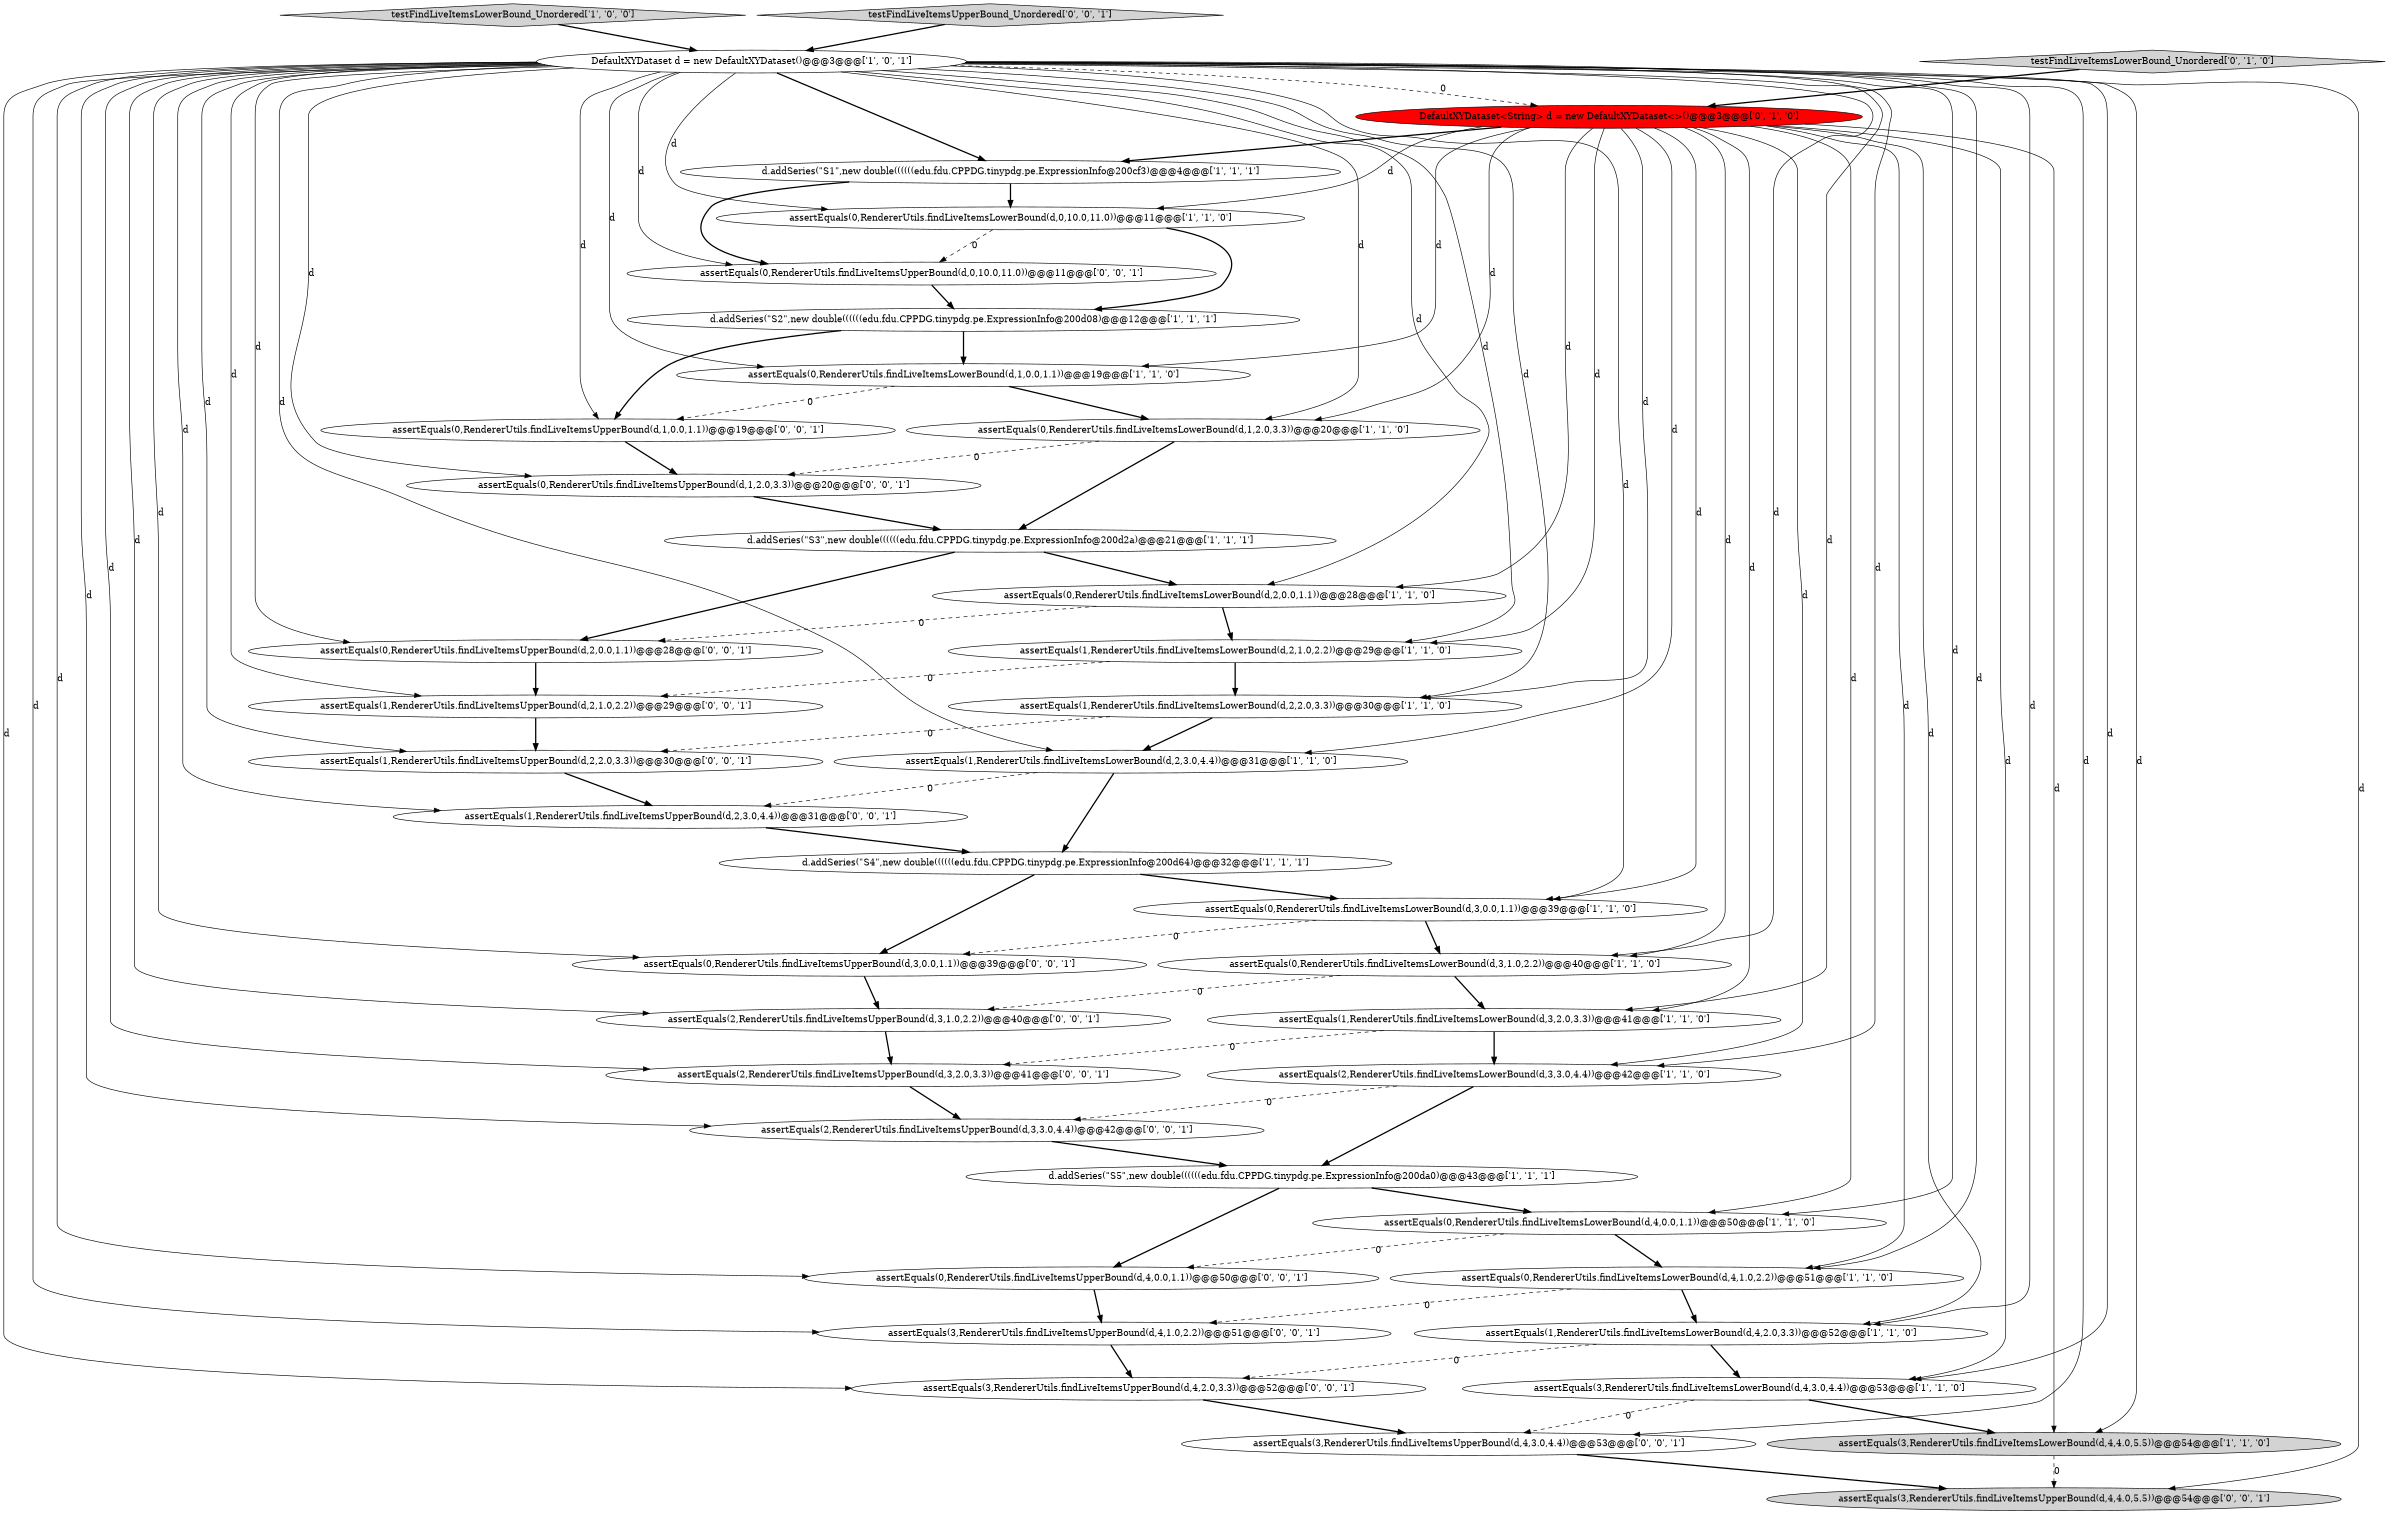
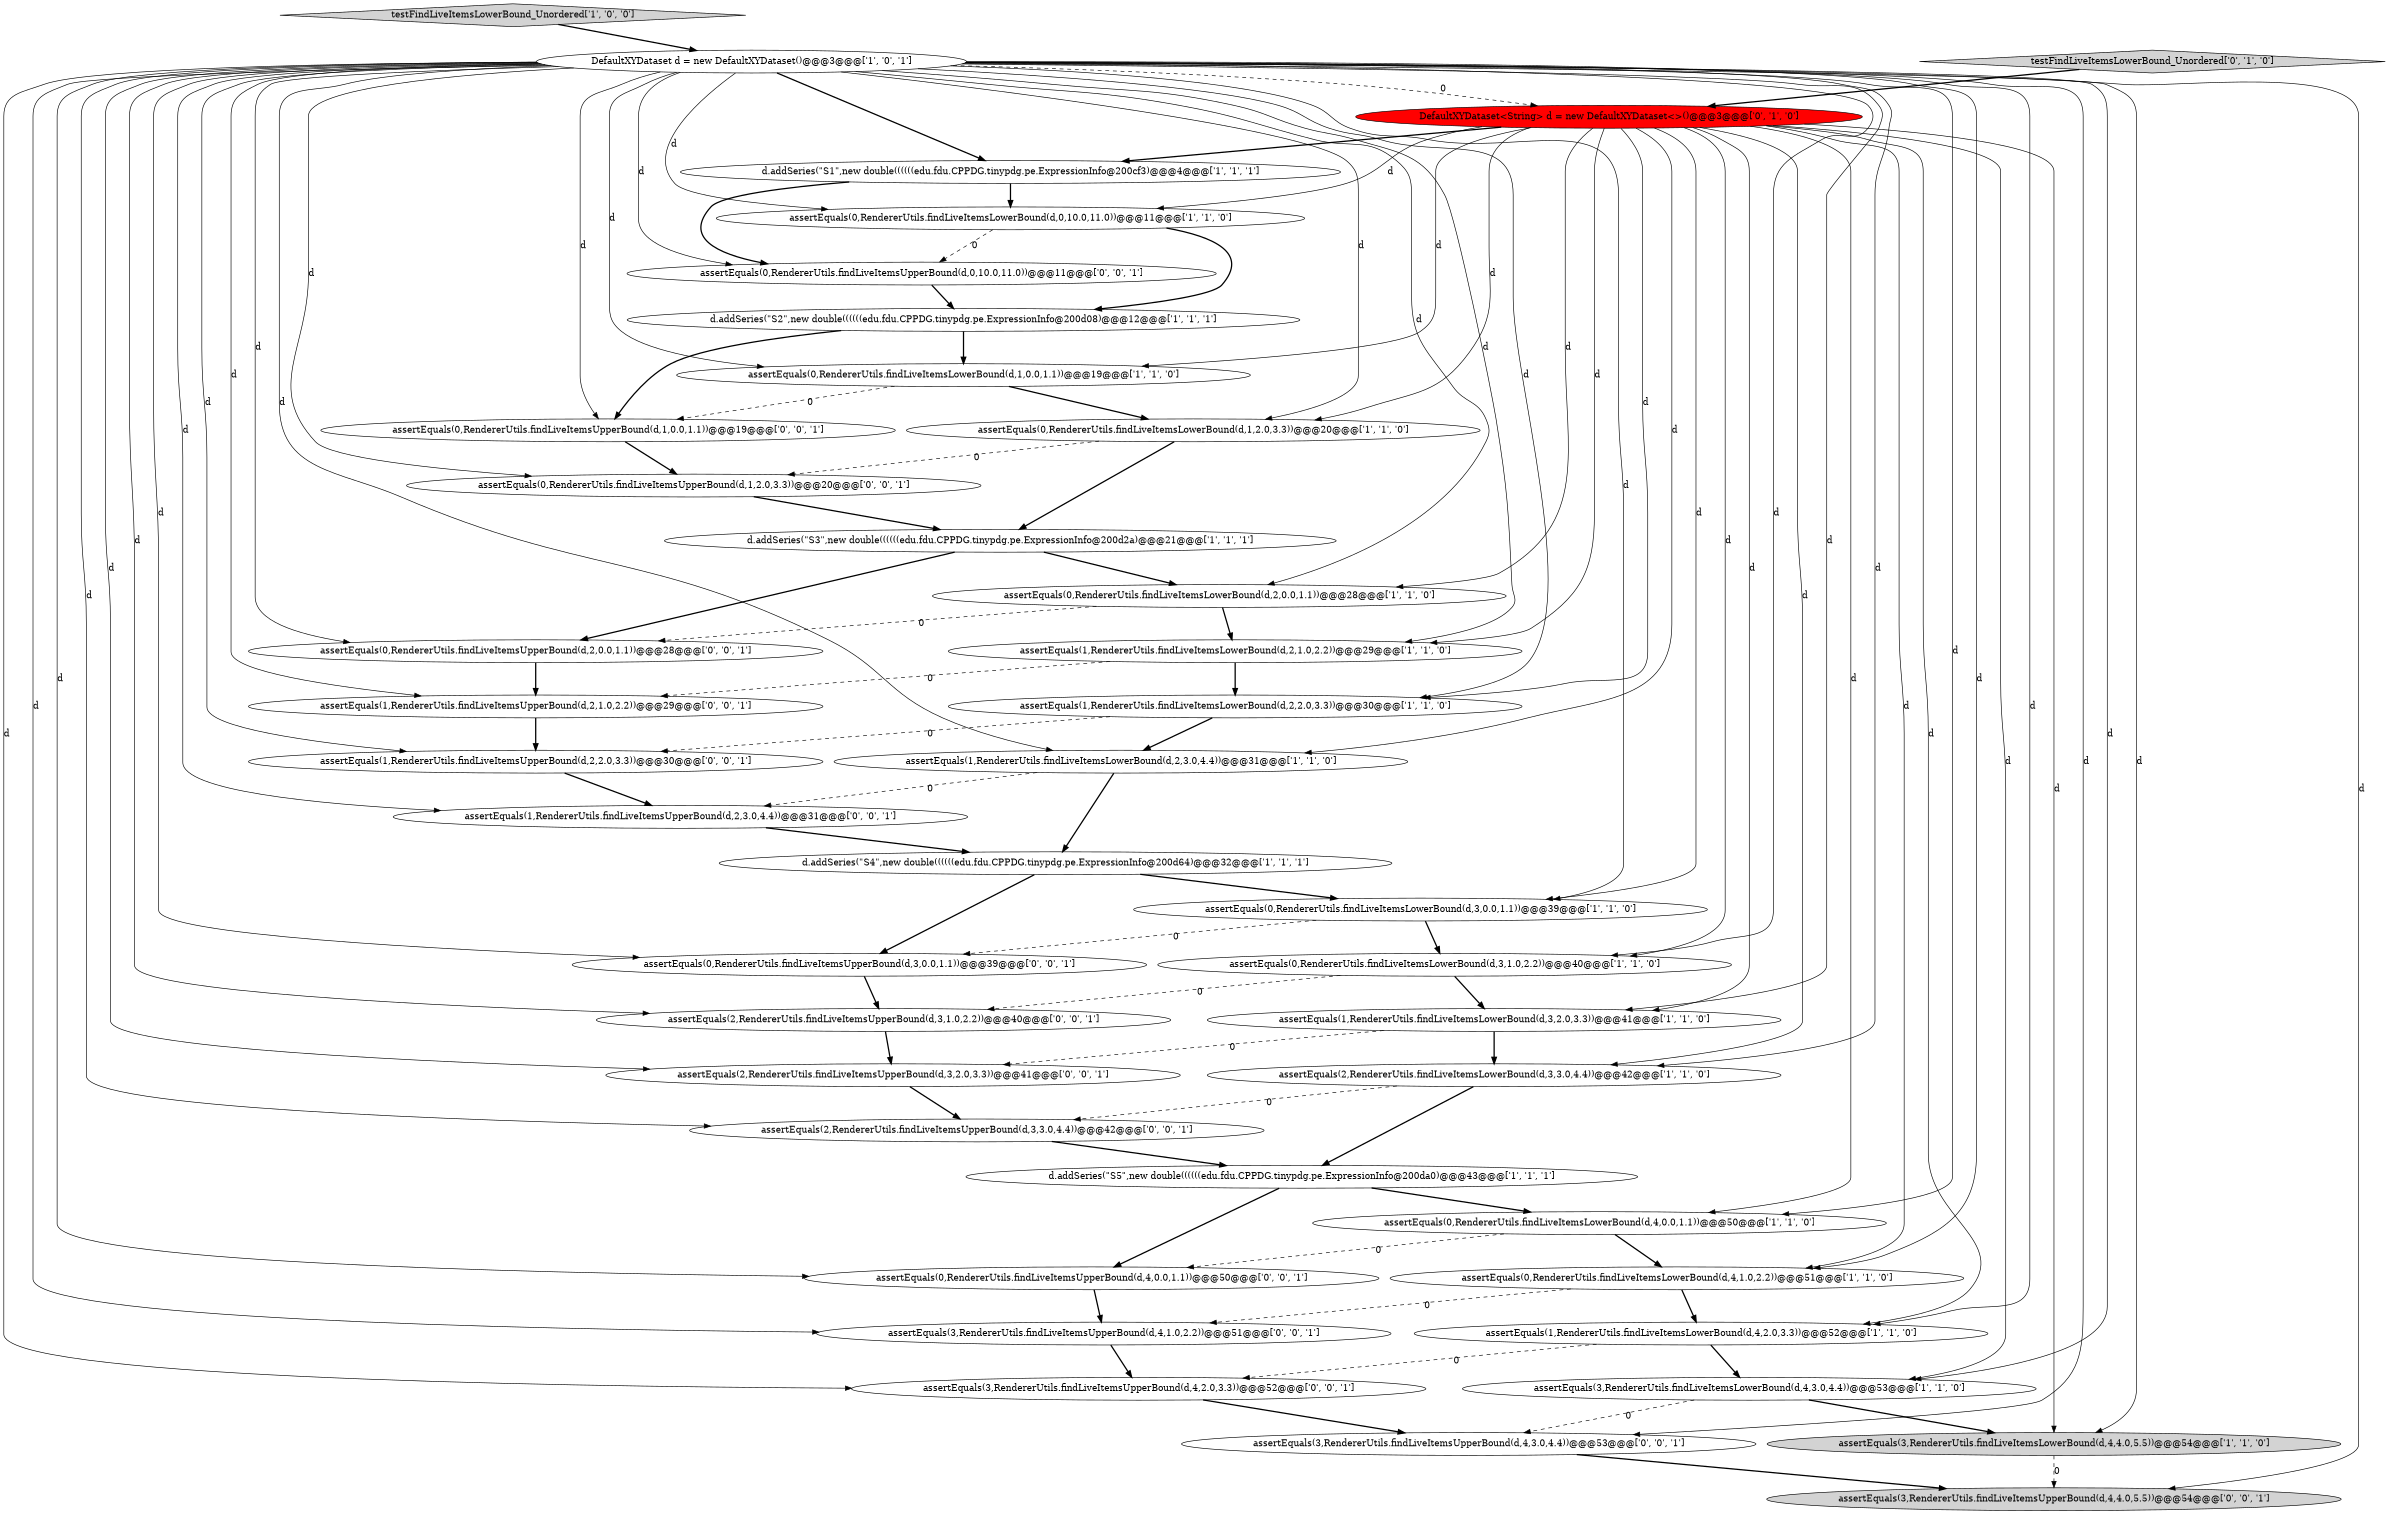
(990, 15) -> none
